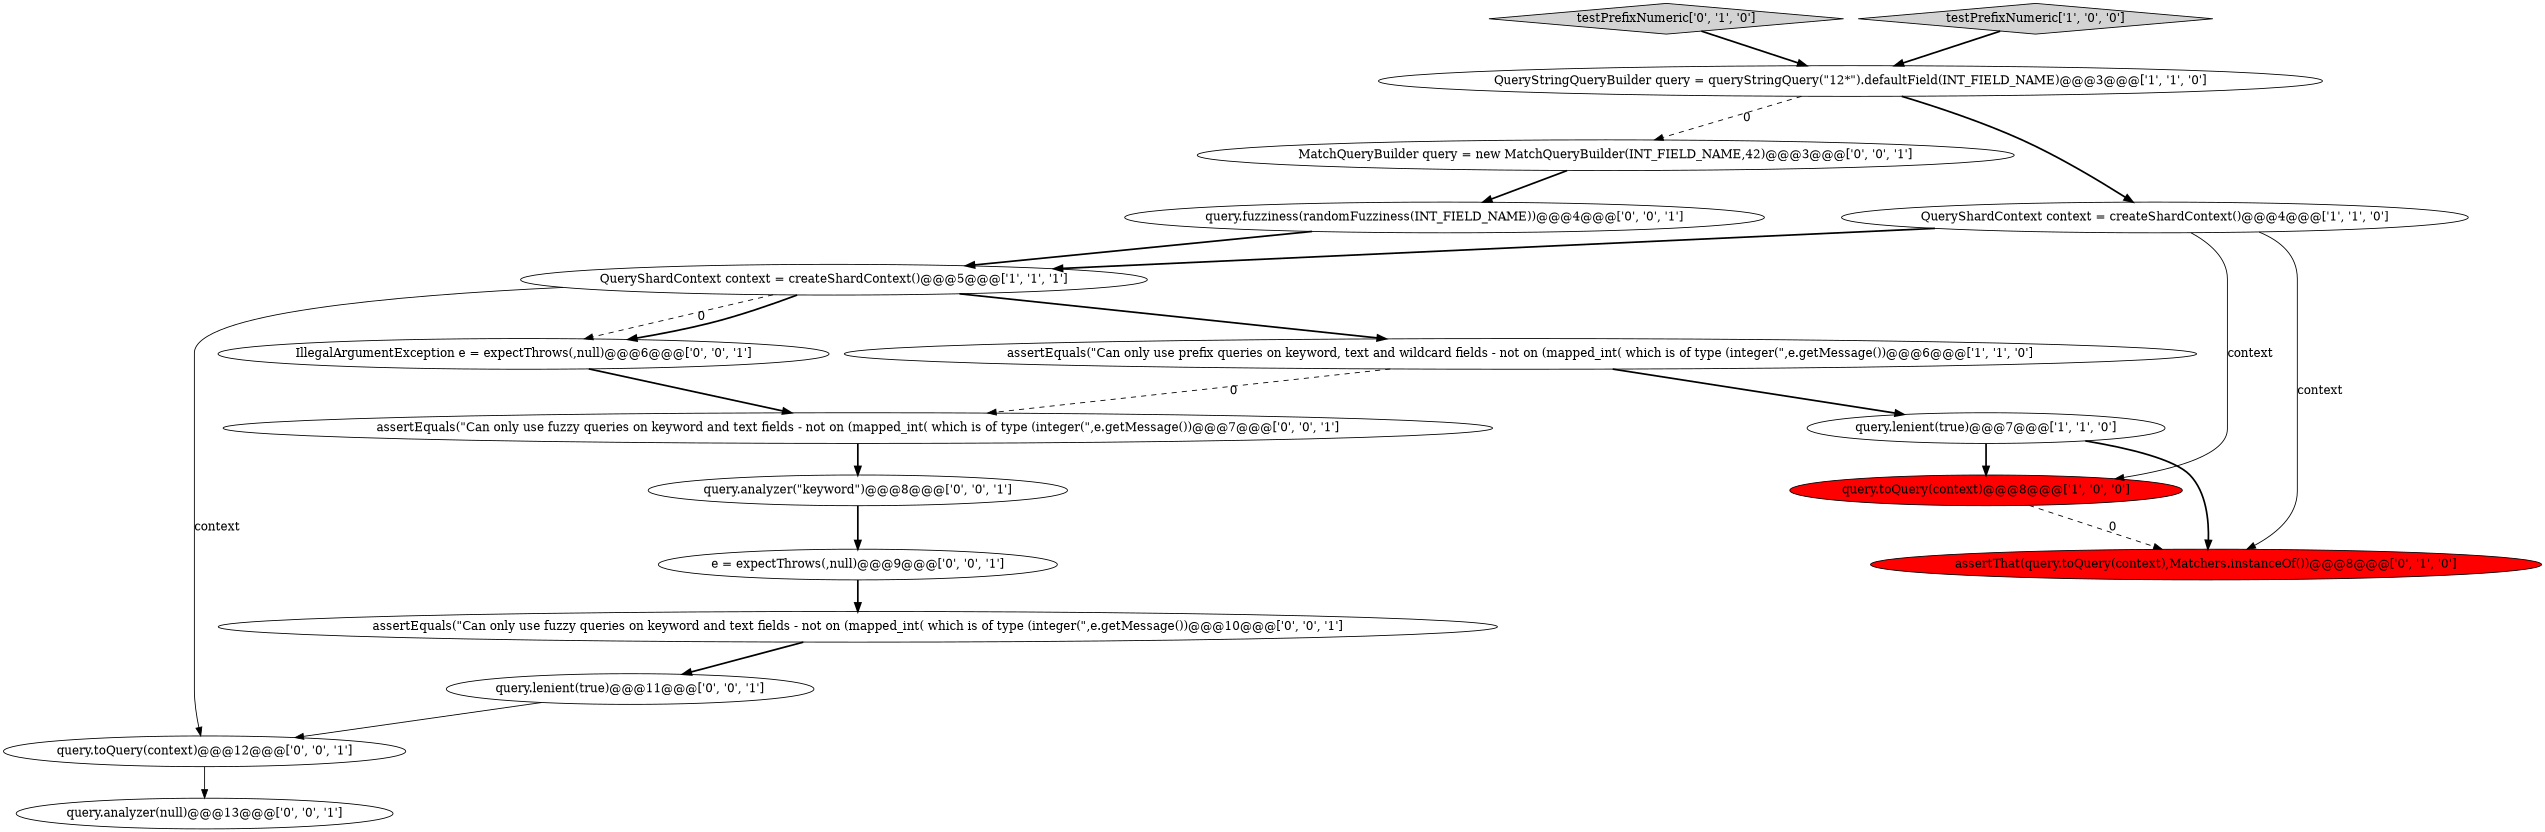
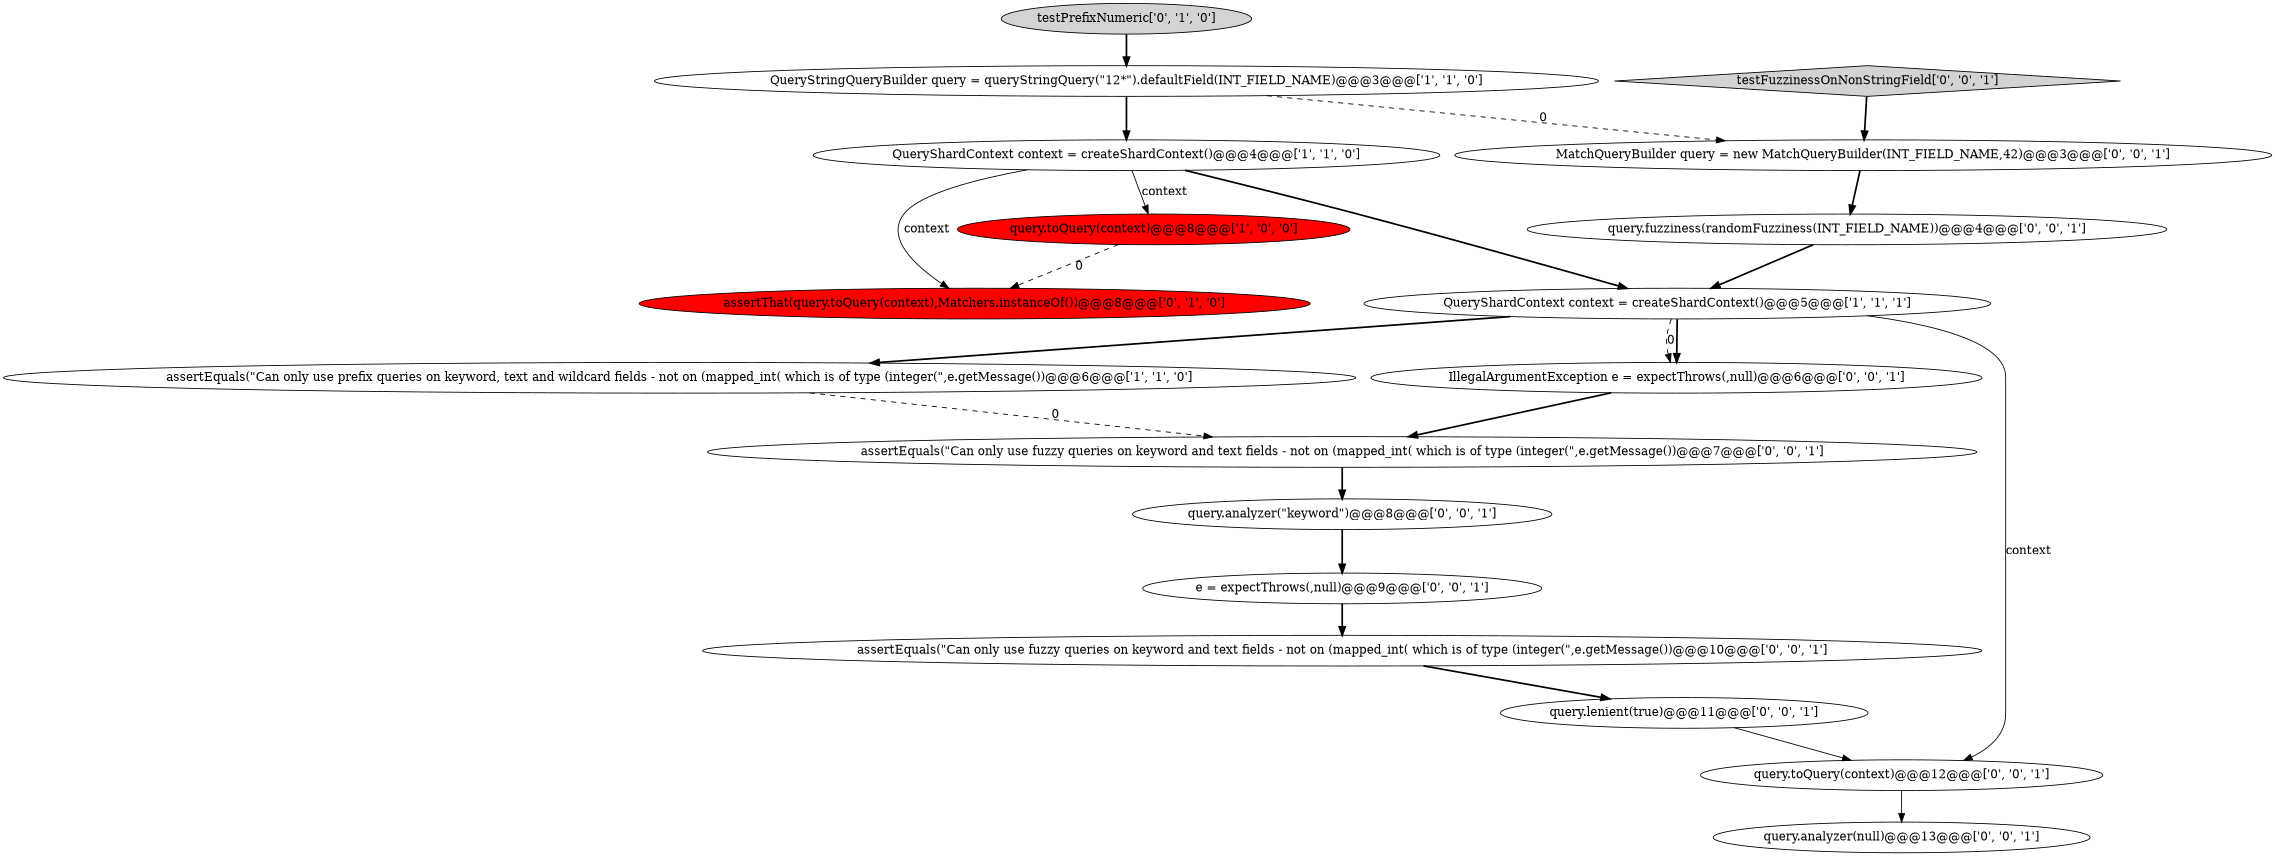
(1666, 19) -> (1126, 19)
(2035, 19) -> none
none -> (1867, 81)
(1986, 428) -> none
